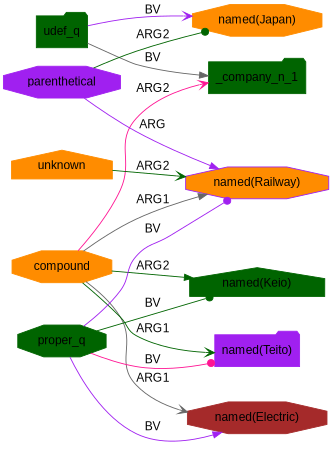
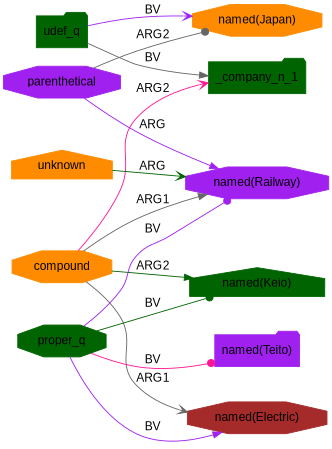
(147, 48) -> (147, 48)
(153, 167) -> (153, 167)
(257, 183) -> (257, 183)
(135, 335) -> none
